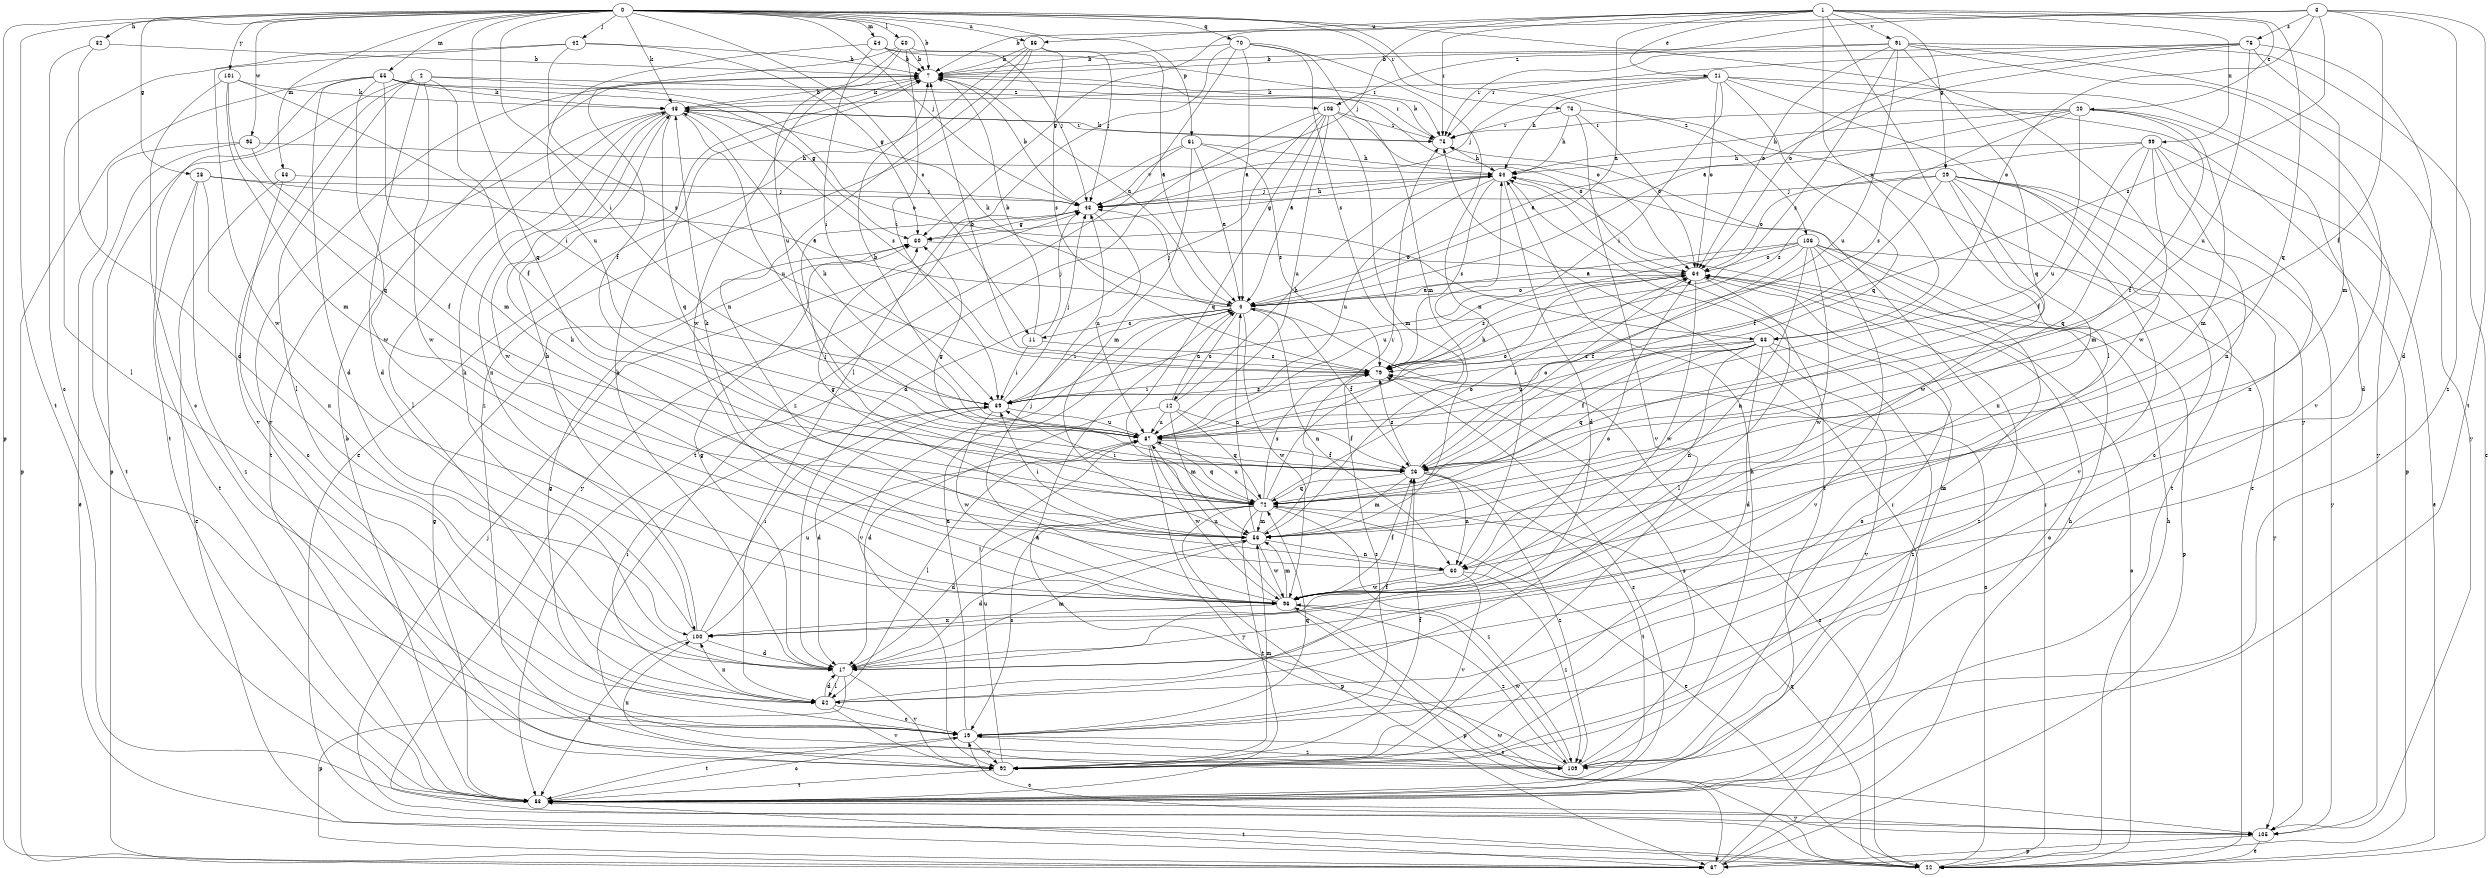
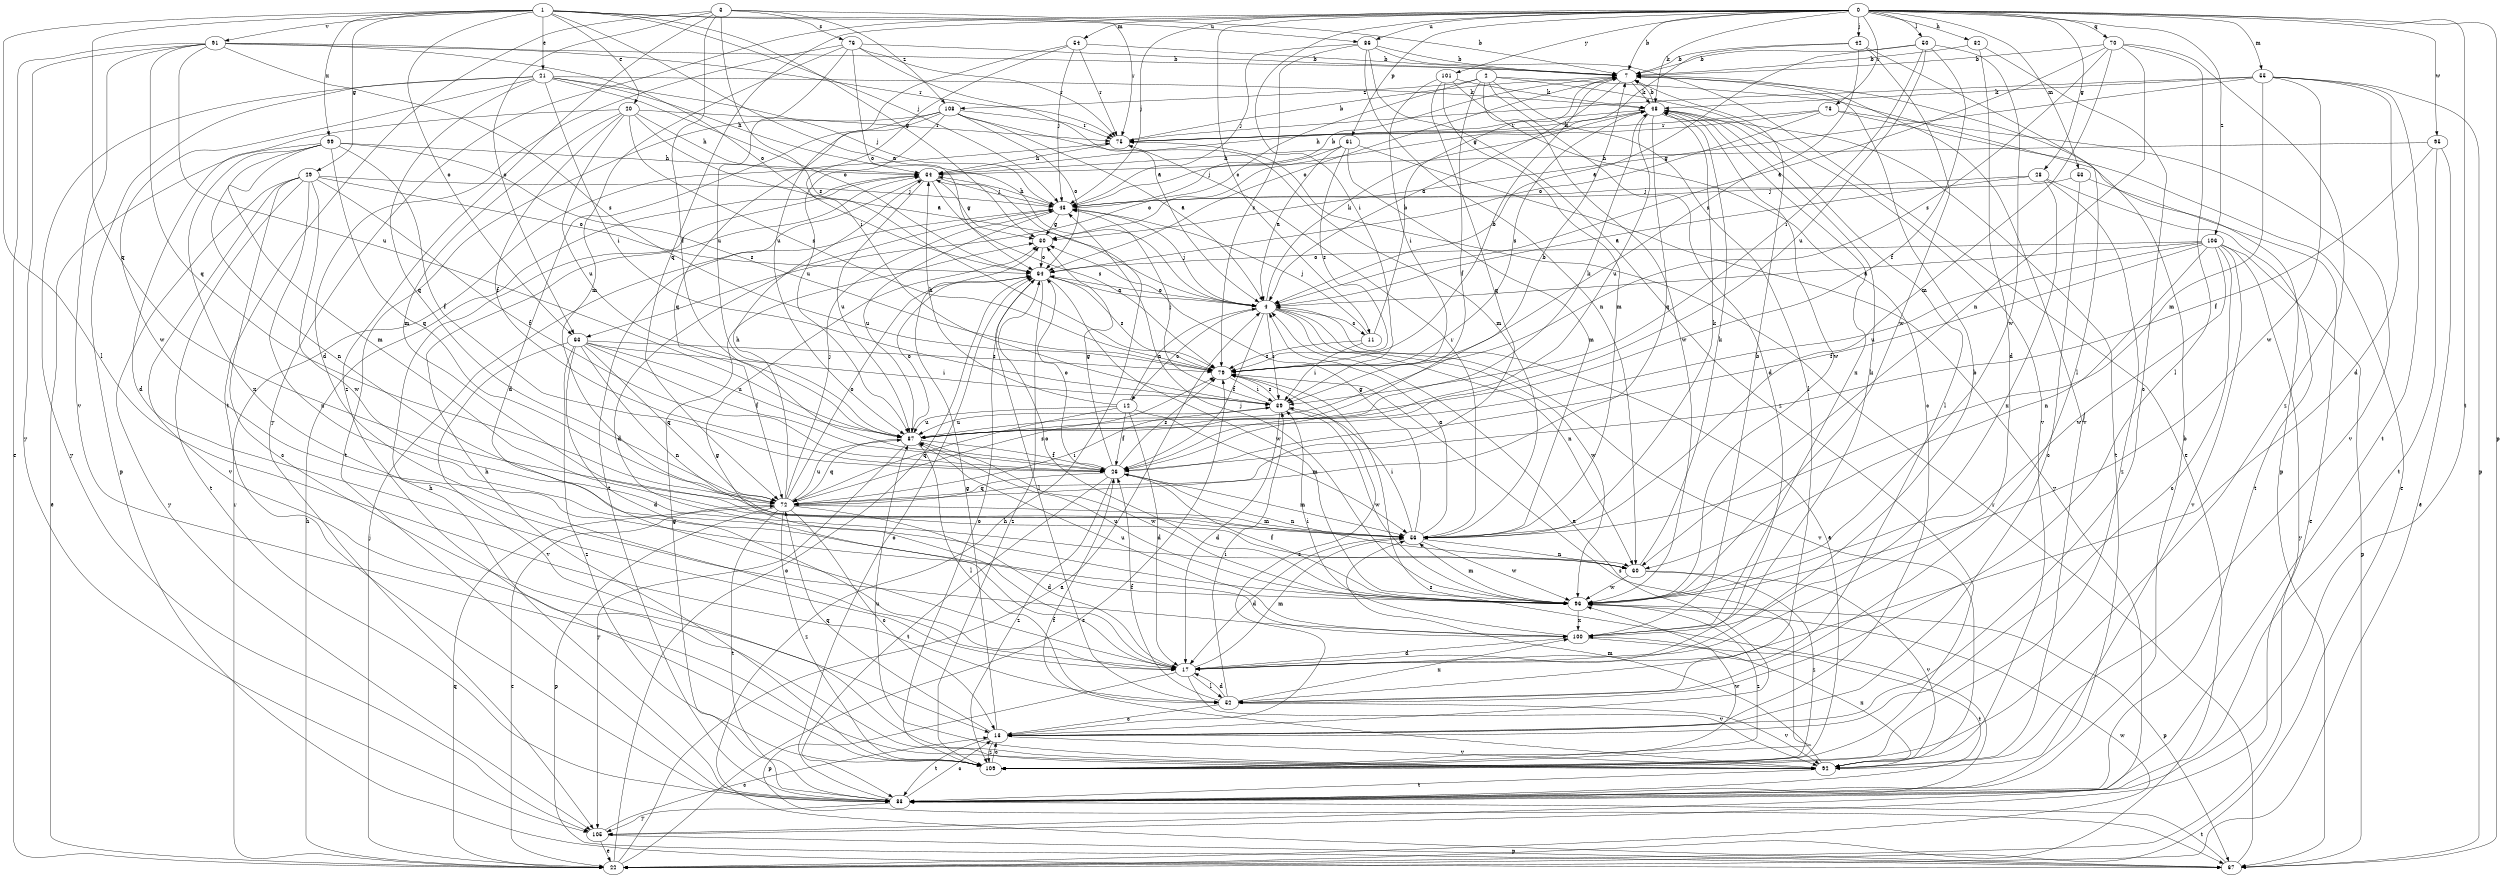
(1150, 175) -> (1210, 175)
(1346, 604) -> (639, 482)
(967, 736) -> (998, 736)
